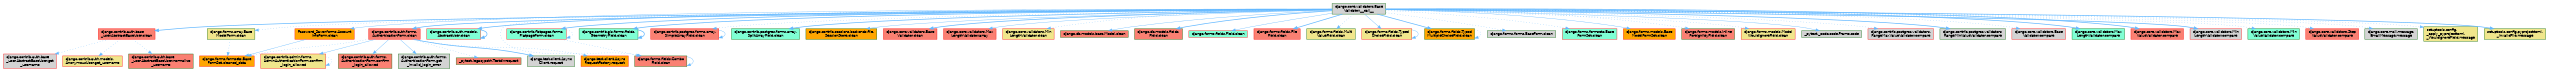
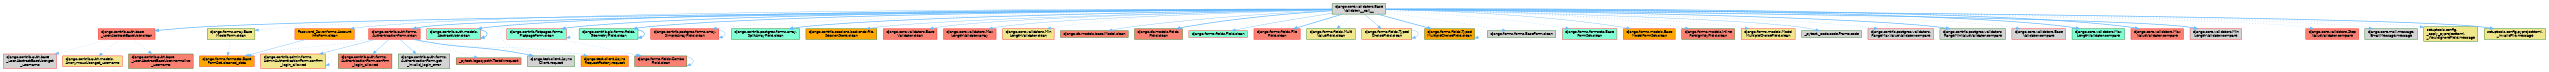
(1132, 15) -> (1132, 15)
(1768, 34) -> (1768, 34)
(2274, 34) -> none
